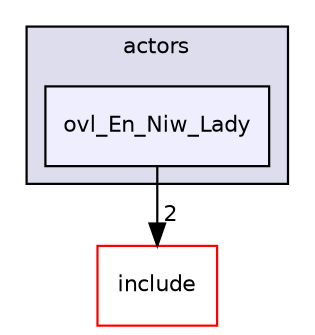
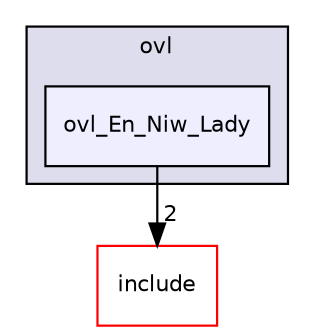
(157, 48) -> (157, 48)
